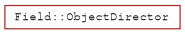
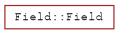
(92, 17) -> (59, 17)
